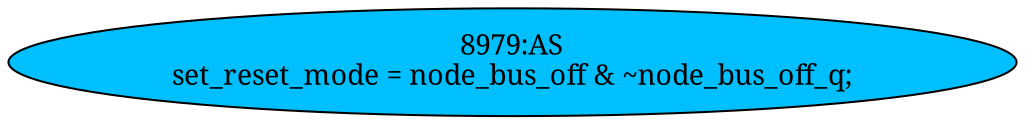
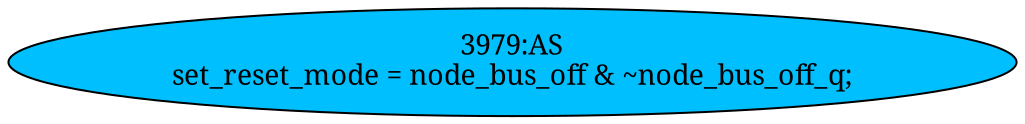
(513, 62) -> (513, 62)
